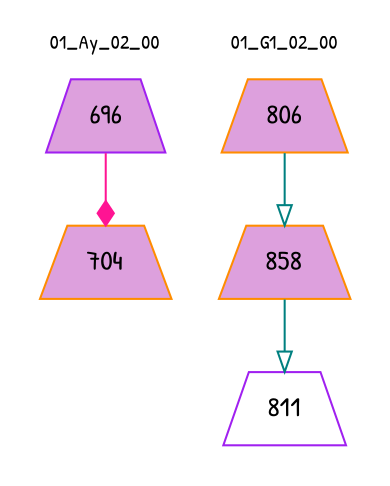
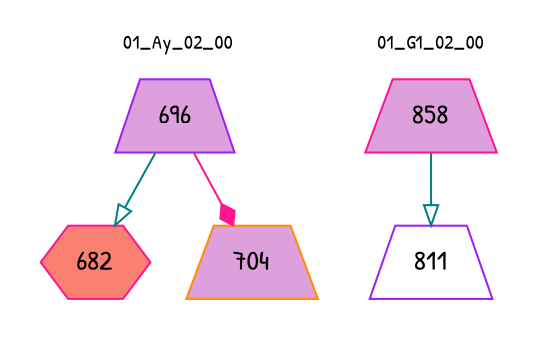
(285, 116) -> none
none -> (96, 262)
(285, 262) -> (431, 116)
